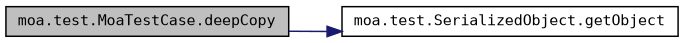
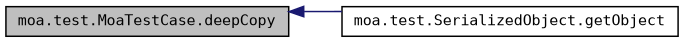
(308, 31) -> (323, 11)
